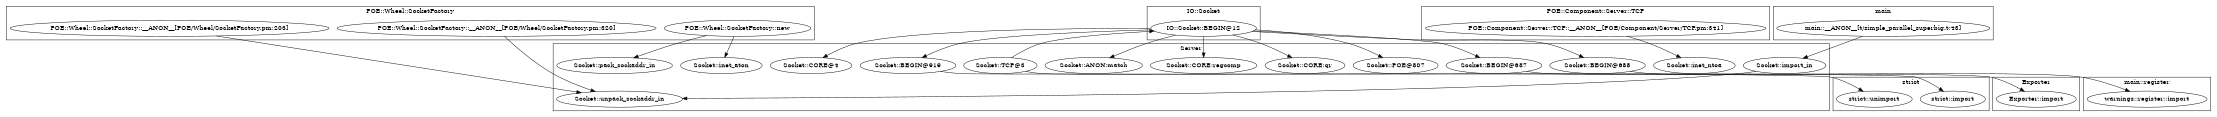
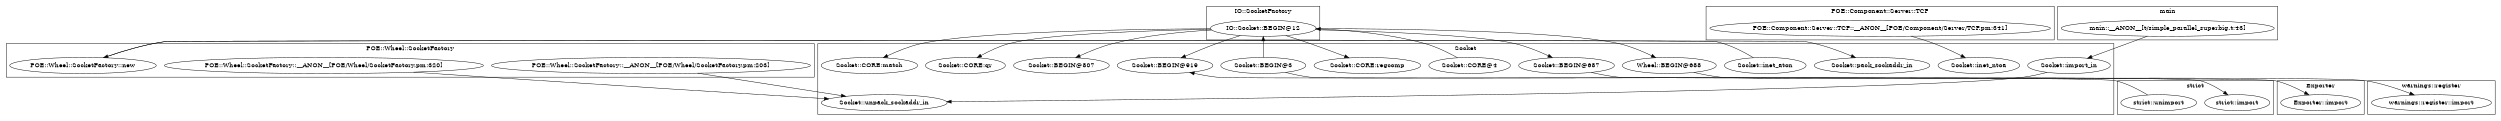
(1204, 11) -> (1263, 11)
(987, 31) -> (1391, 36)
(730, 46) -> (931, 40)
(1191, 49) -> (1466, 49)
(1000, 65) -> (1263, 65)
(1094, 65) -> (869, 65)
(1396, 65) -> (1061, 65)
(1598, 65) -> (1669, 65)
(1401, 74) -> (1672, 78)
(2147, 82) -> (2431, 86)
